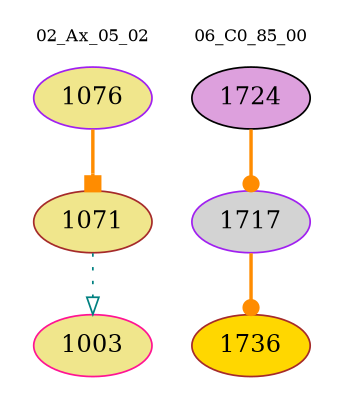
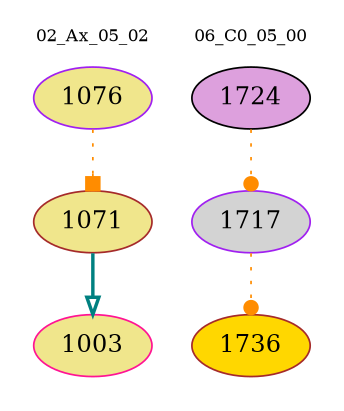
(251, 37) -> (251, 37)
(93, 151) -> (93, 151)
(251, 153) -> (251, 153)
(93, 275) -> (93, 275)
(251, 277) -> (251, 277)
